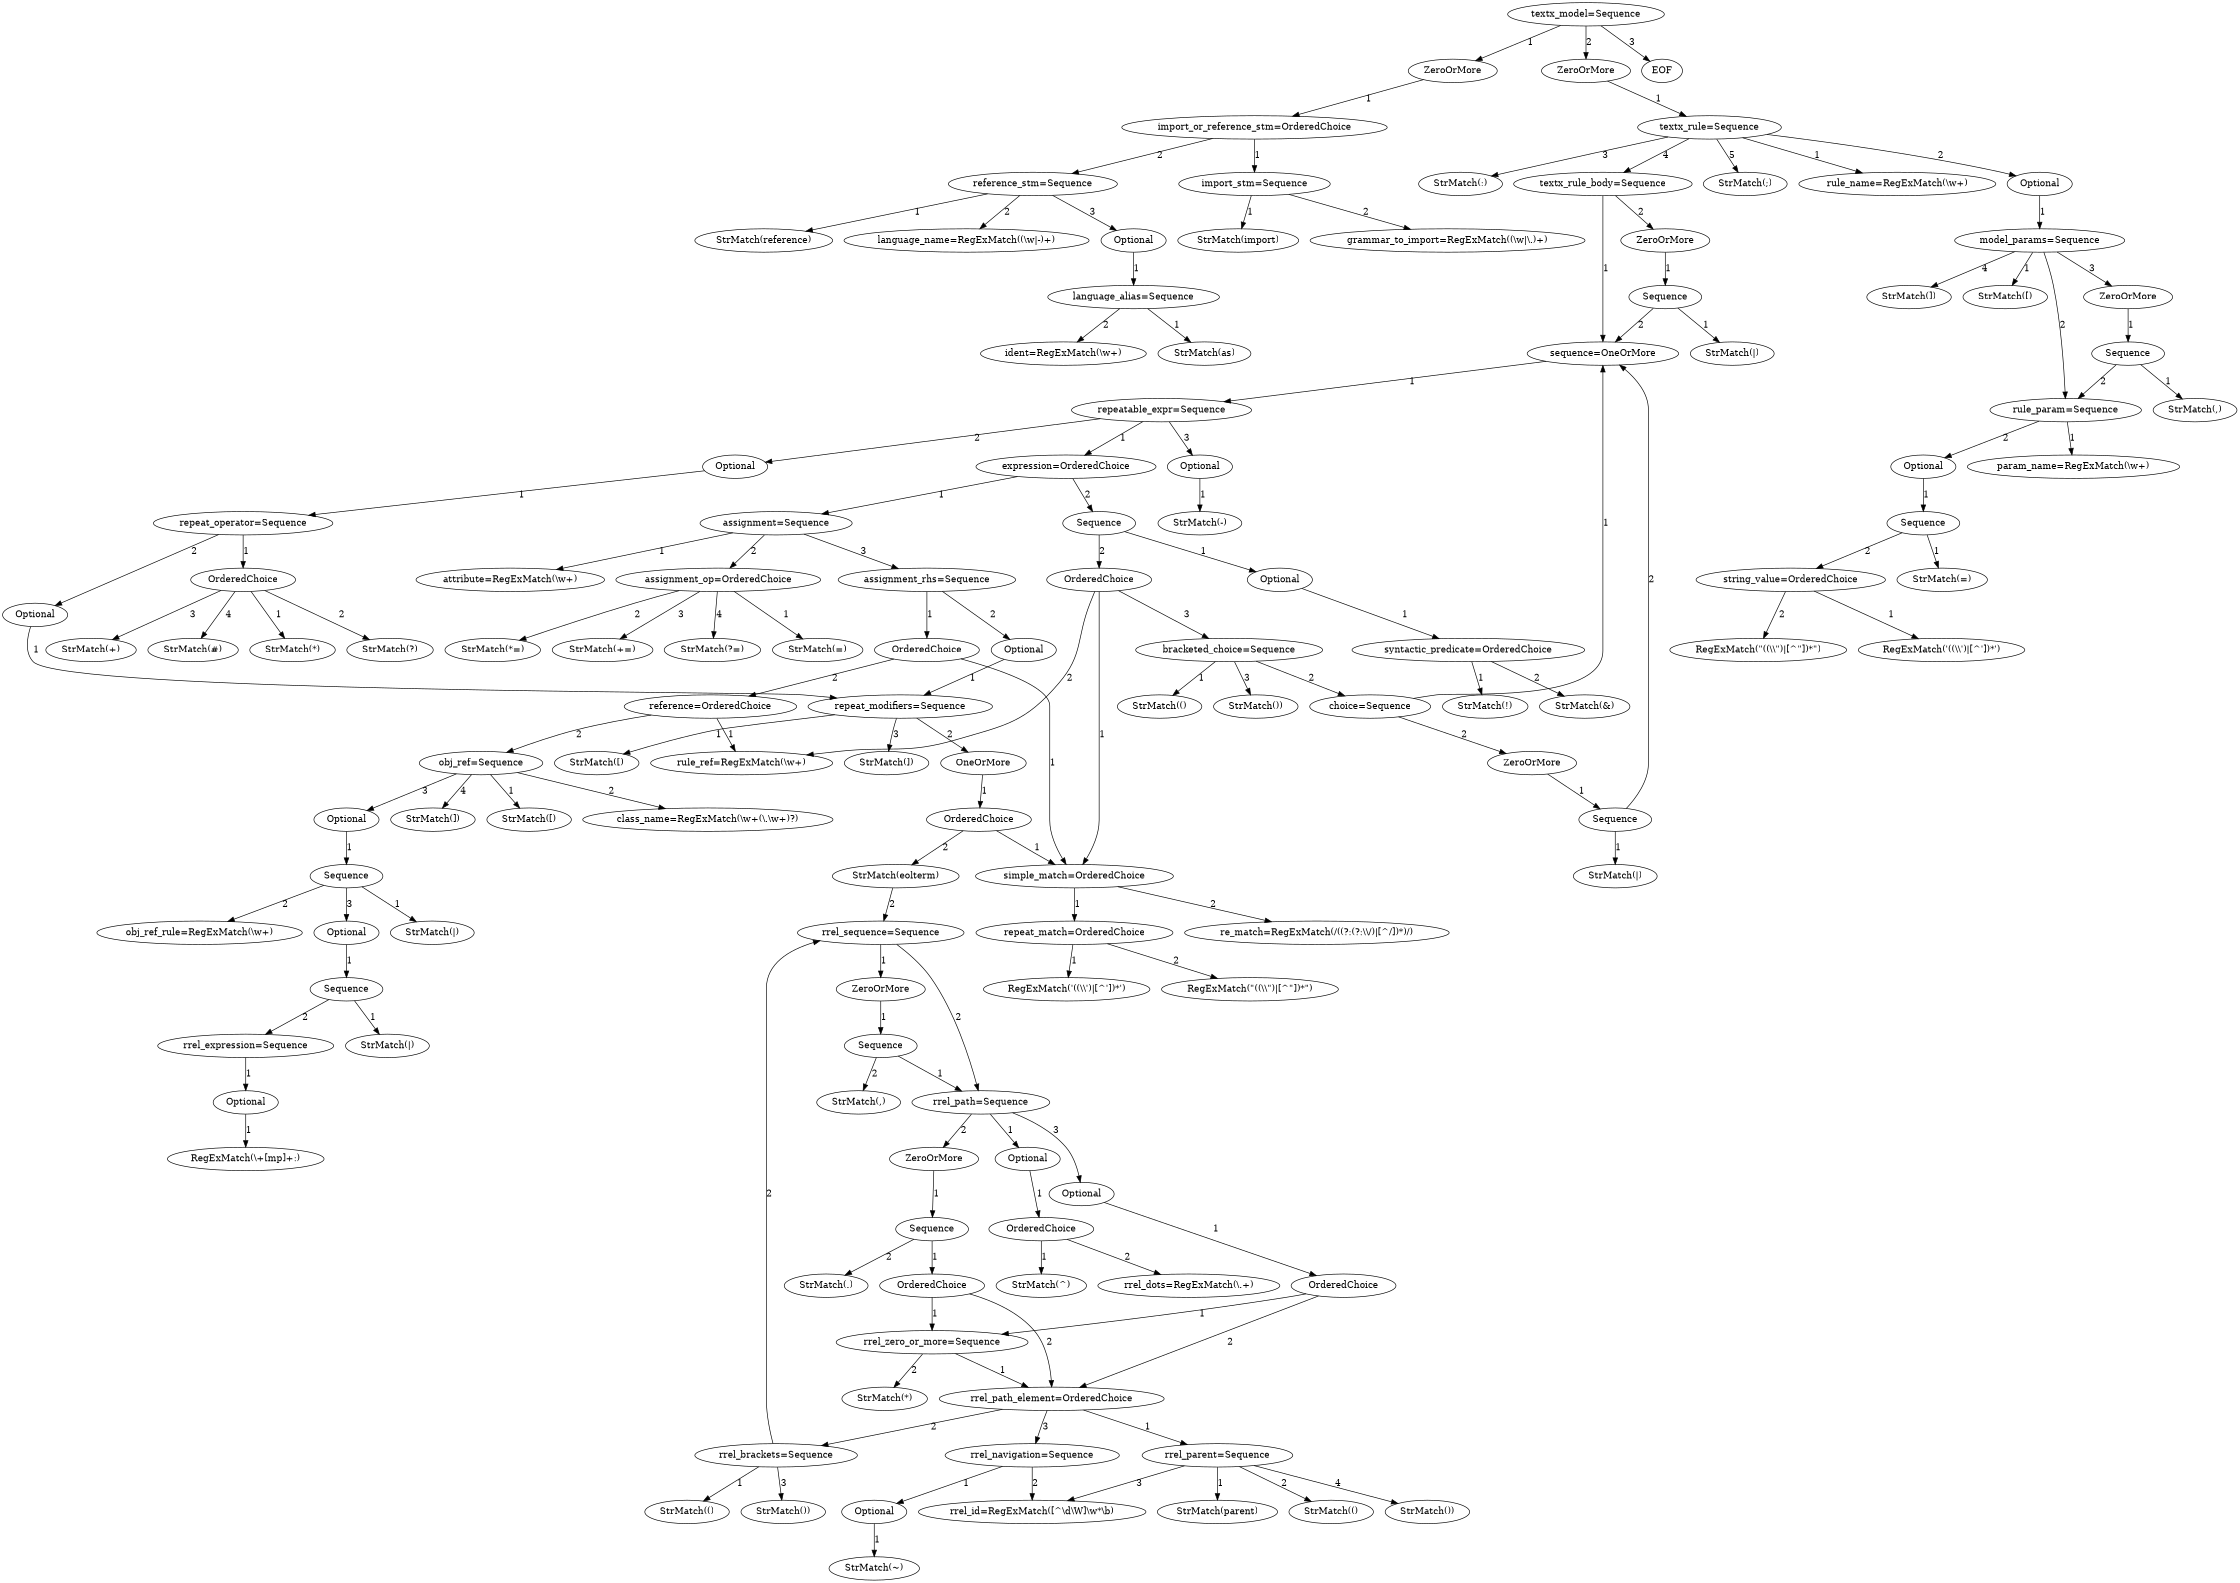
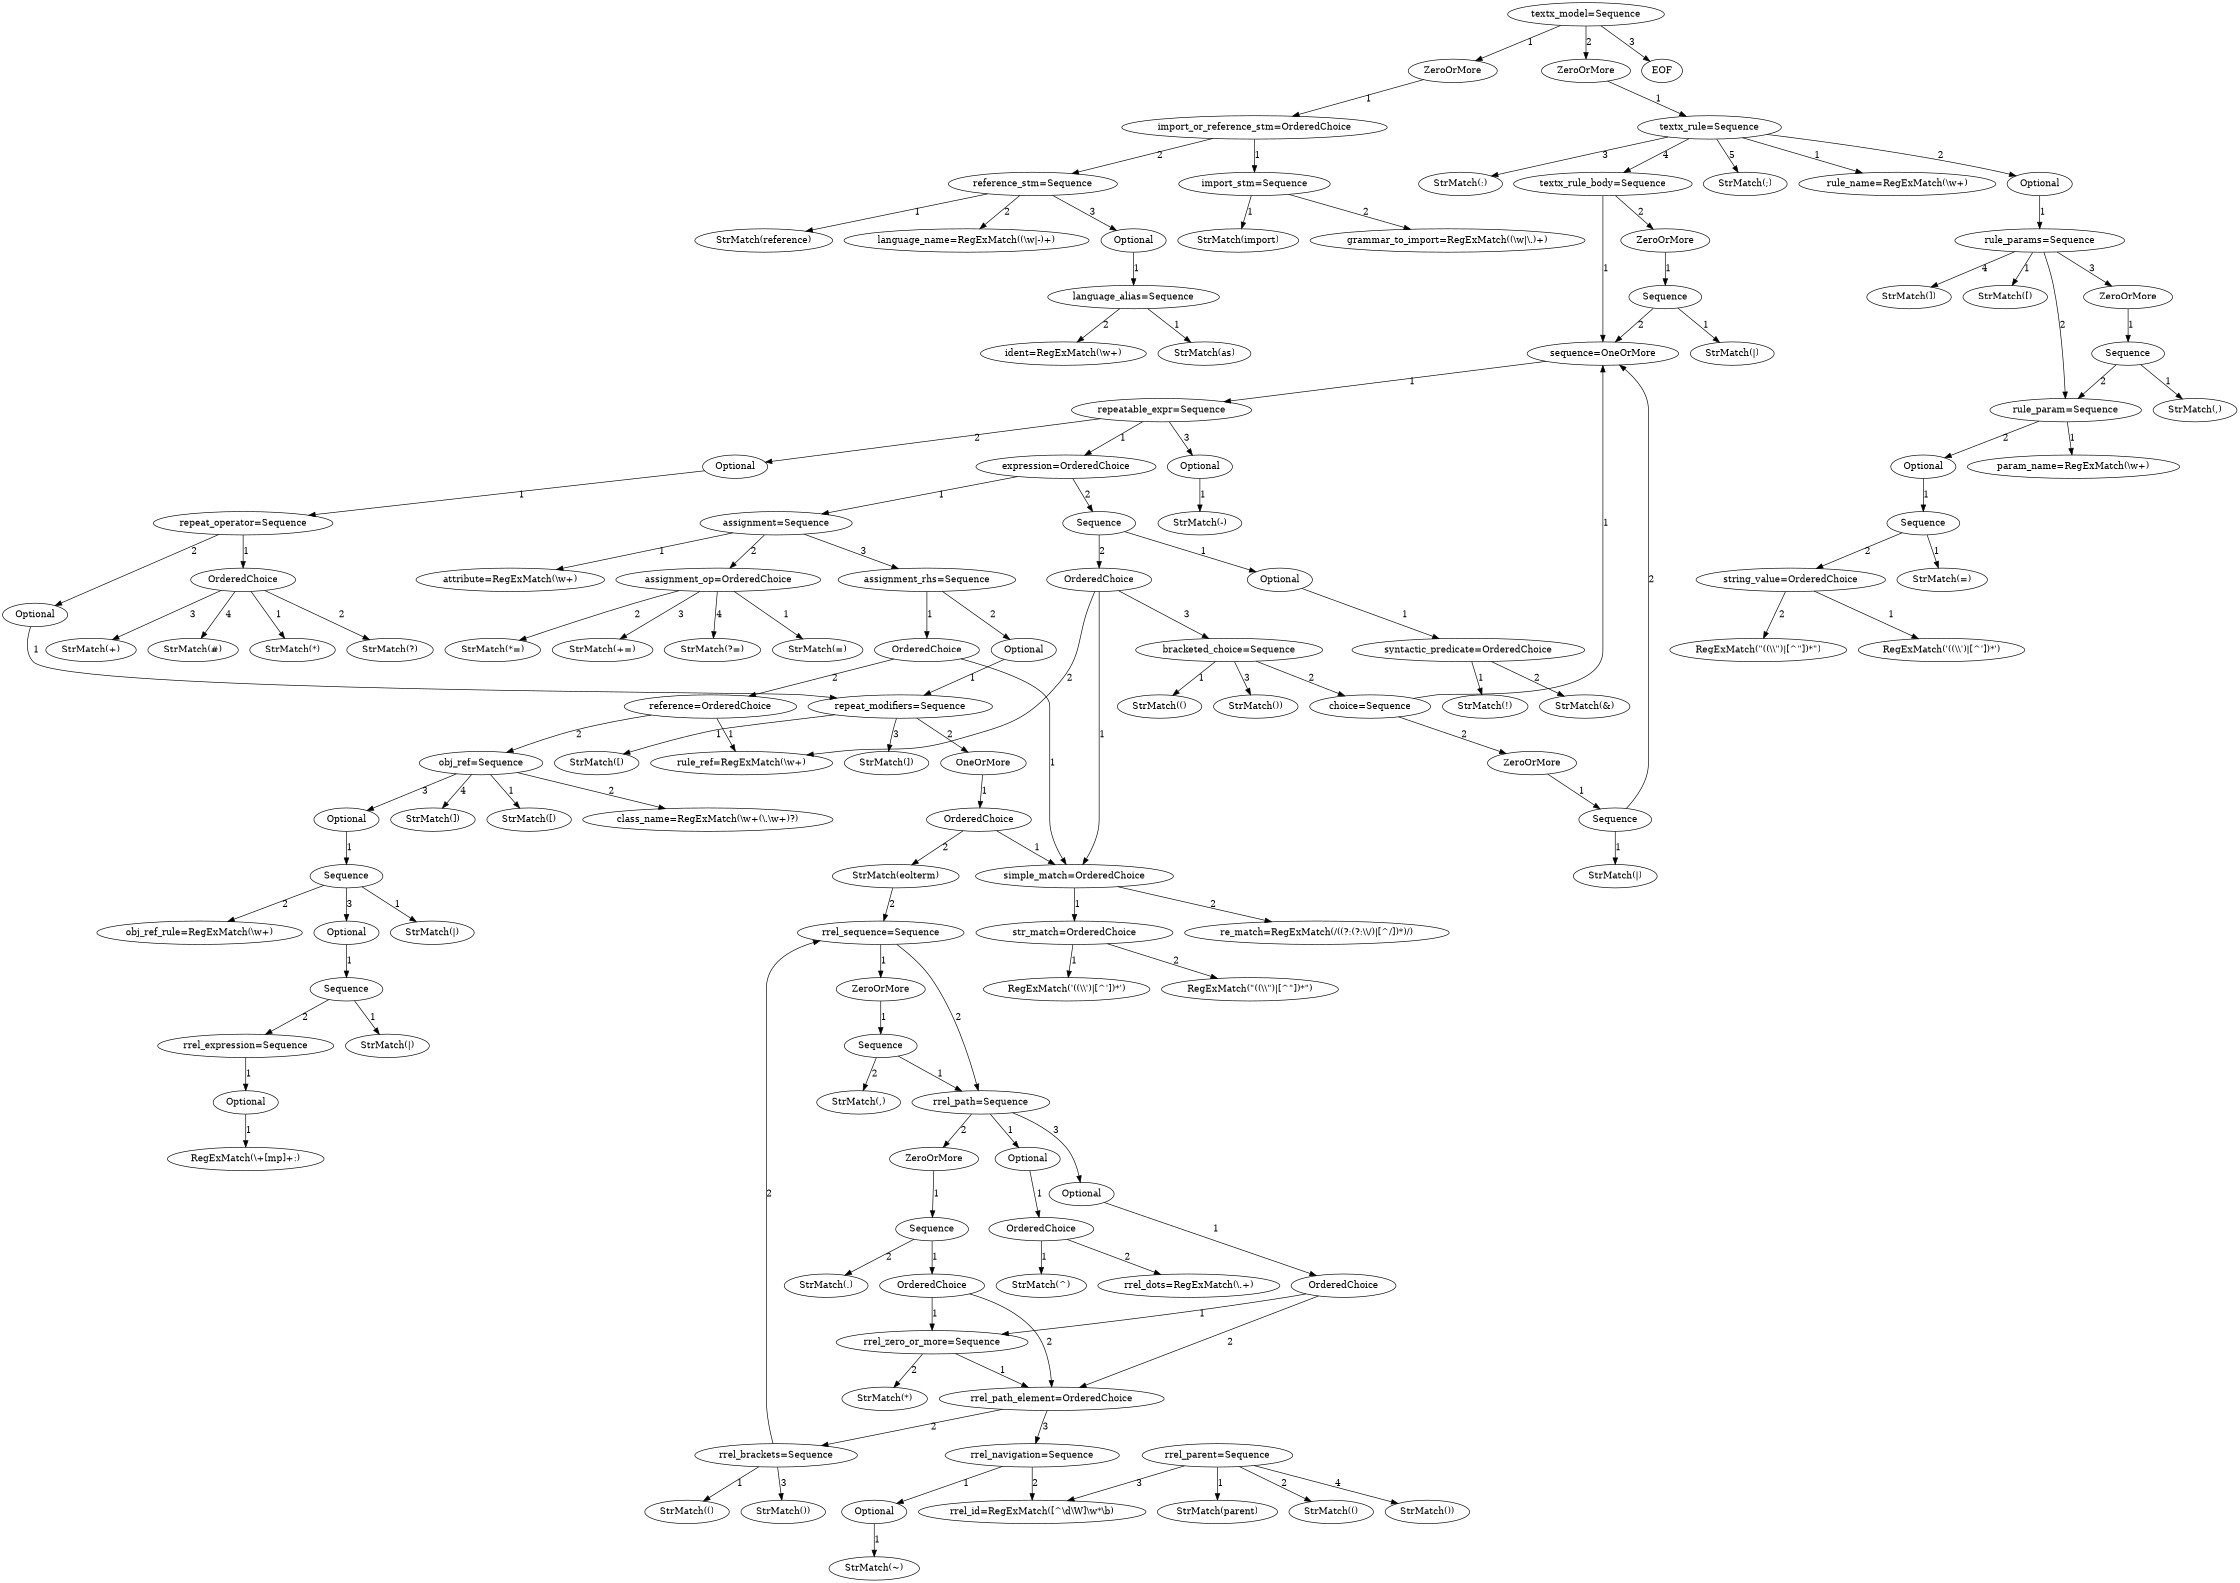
(2040, 240) -> (2040, 240)
(1074, 933) -> (1074, 933)
(1132, 1426) -> none
